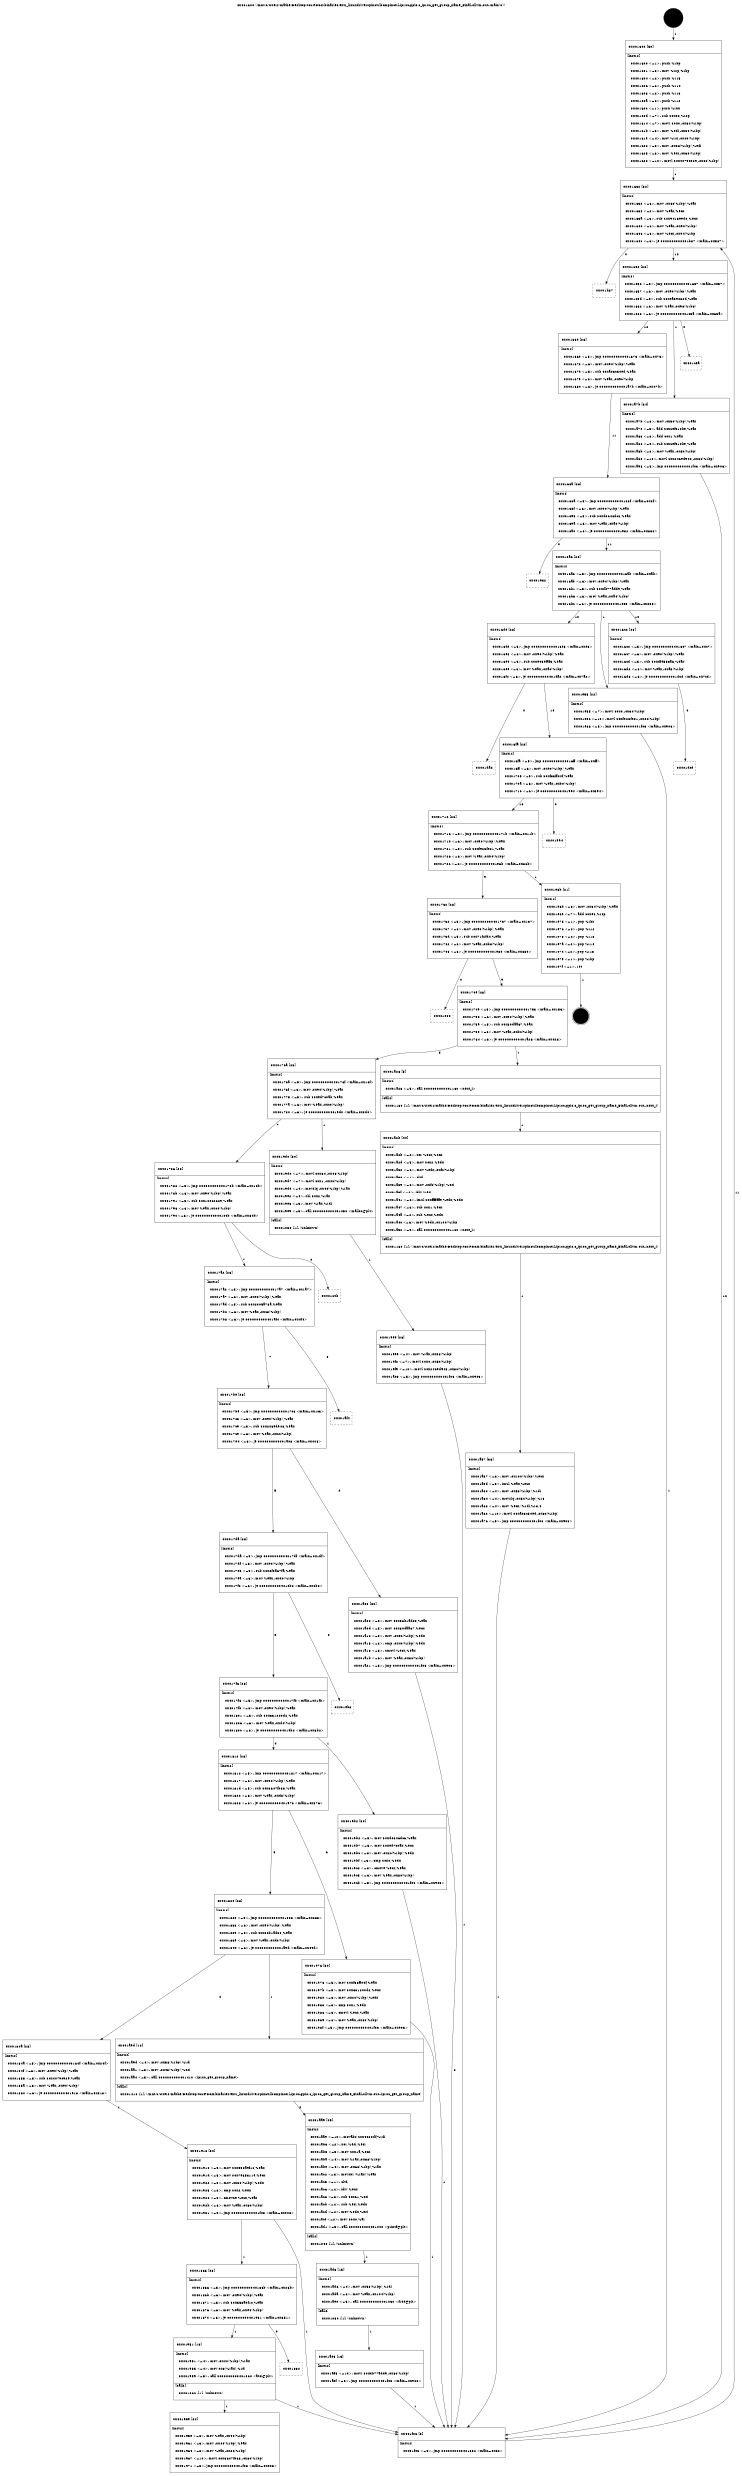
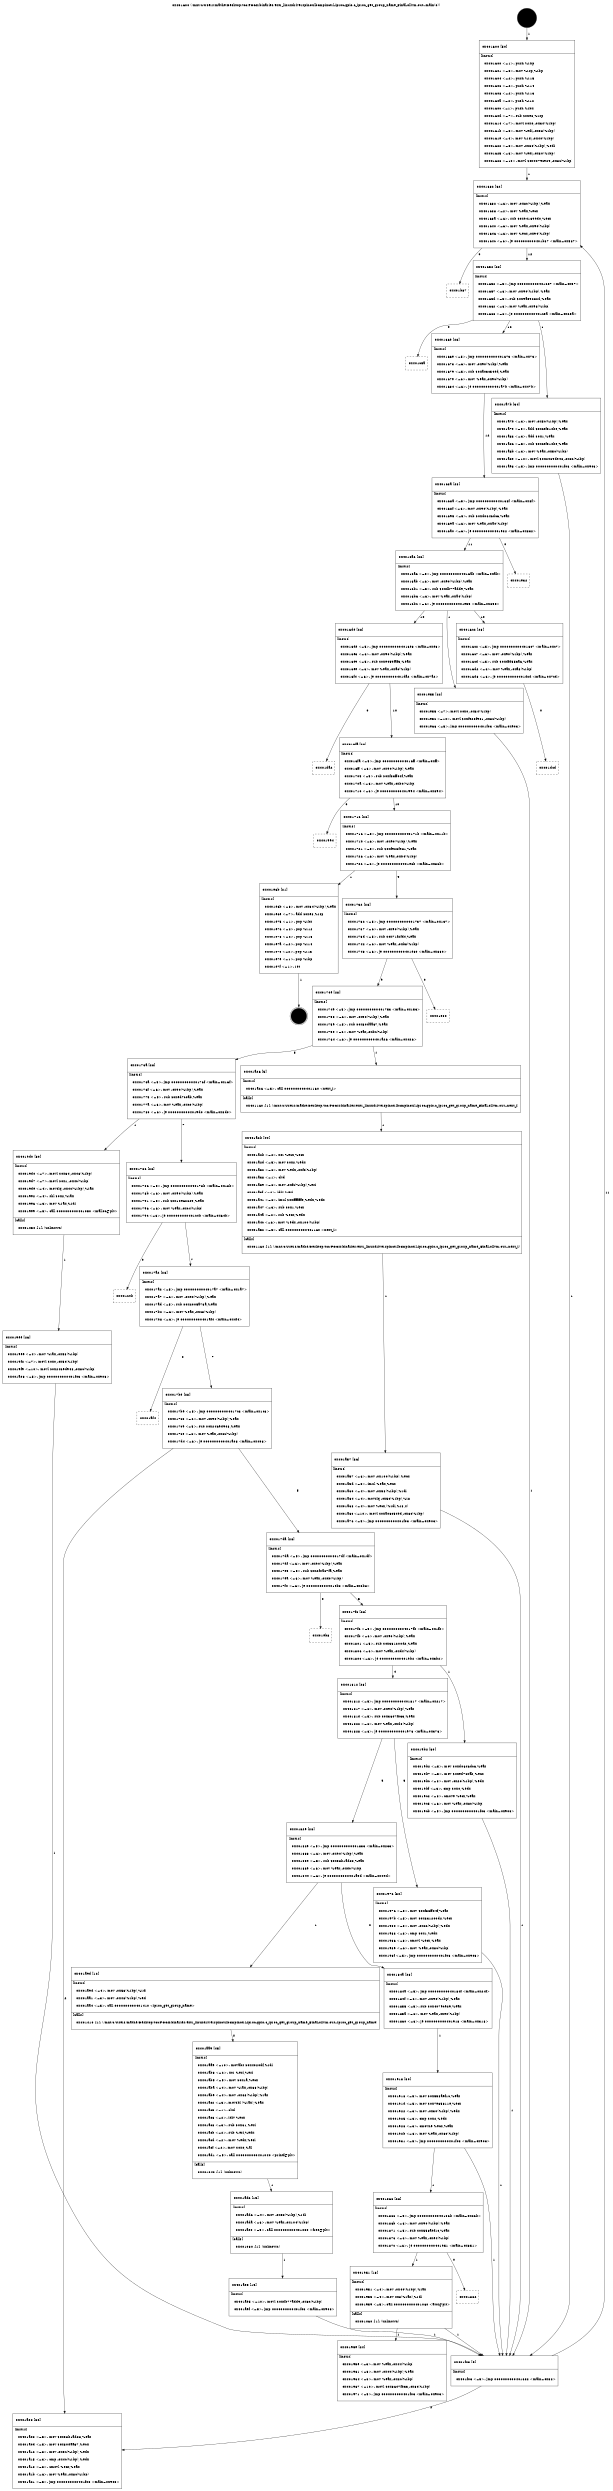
(614, 436) -> (487, 436)
(725, 1296) -> (571, 1296)
(453, 2047) -> (306, 2433)
